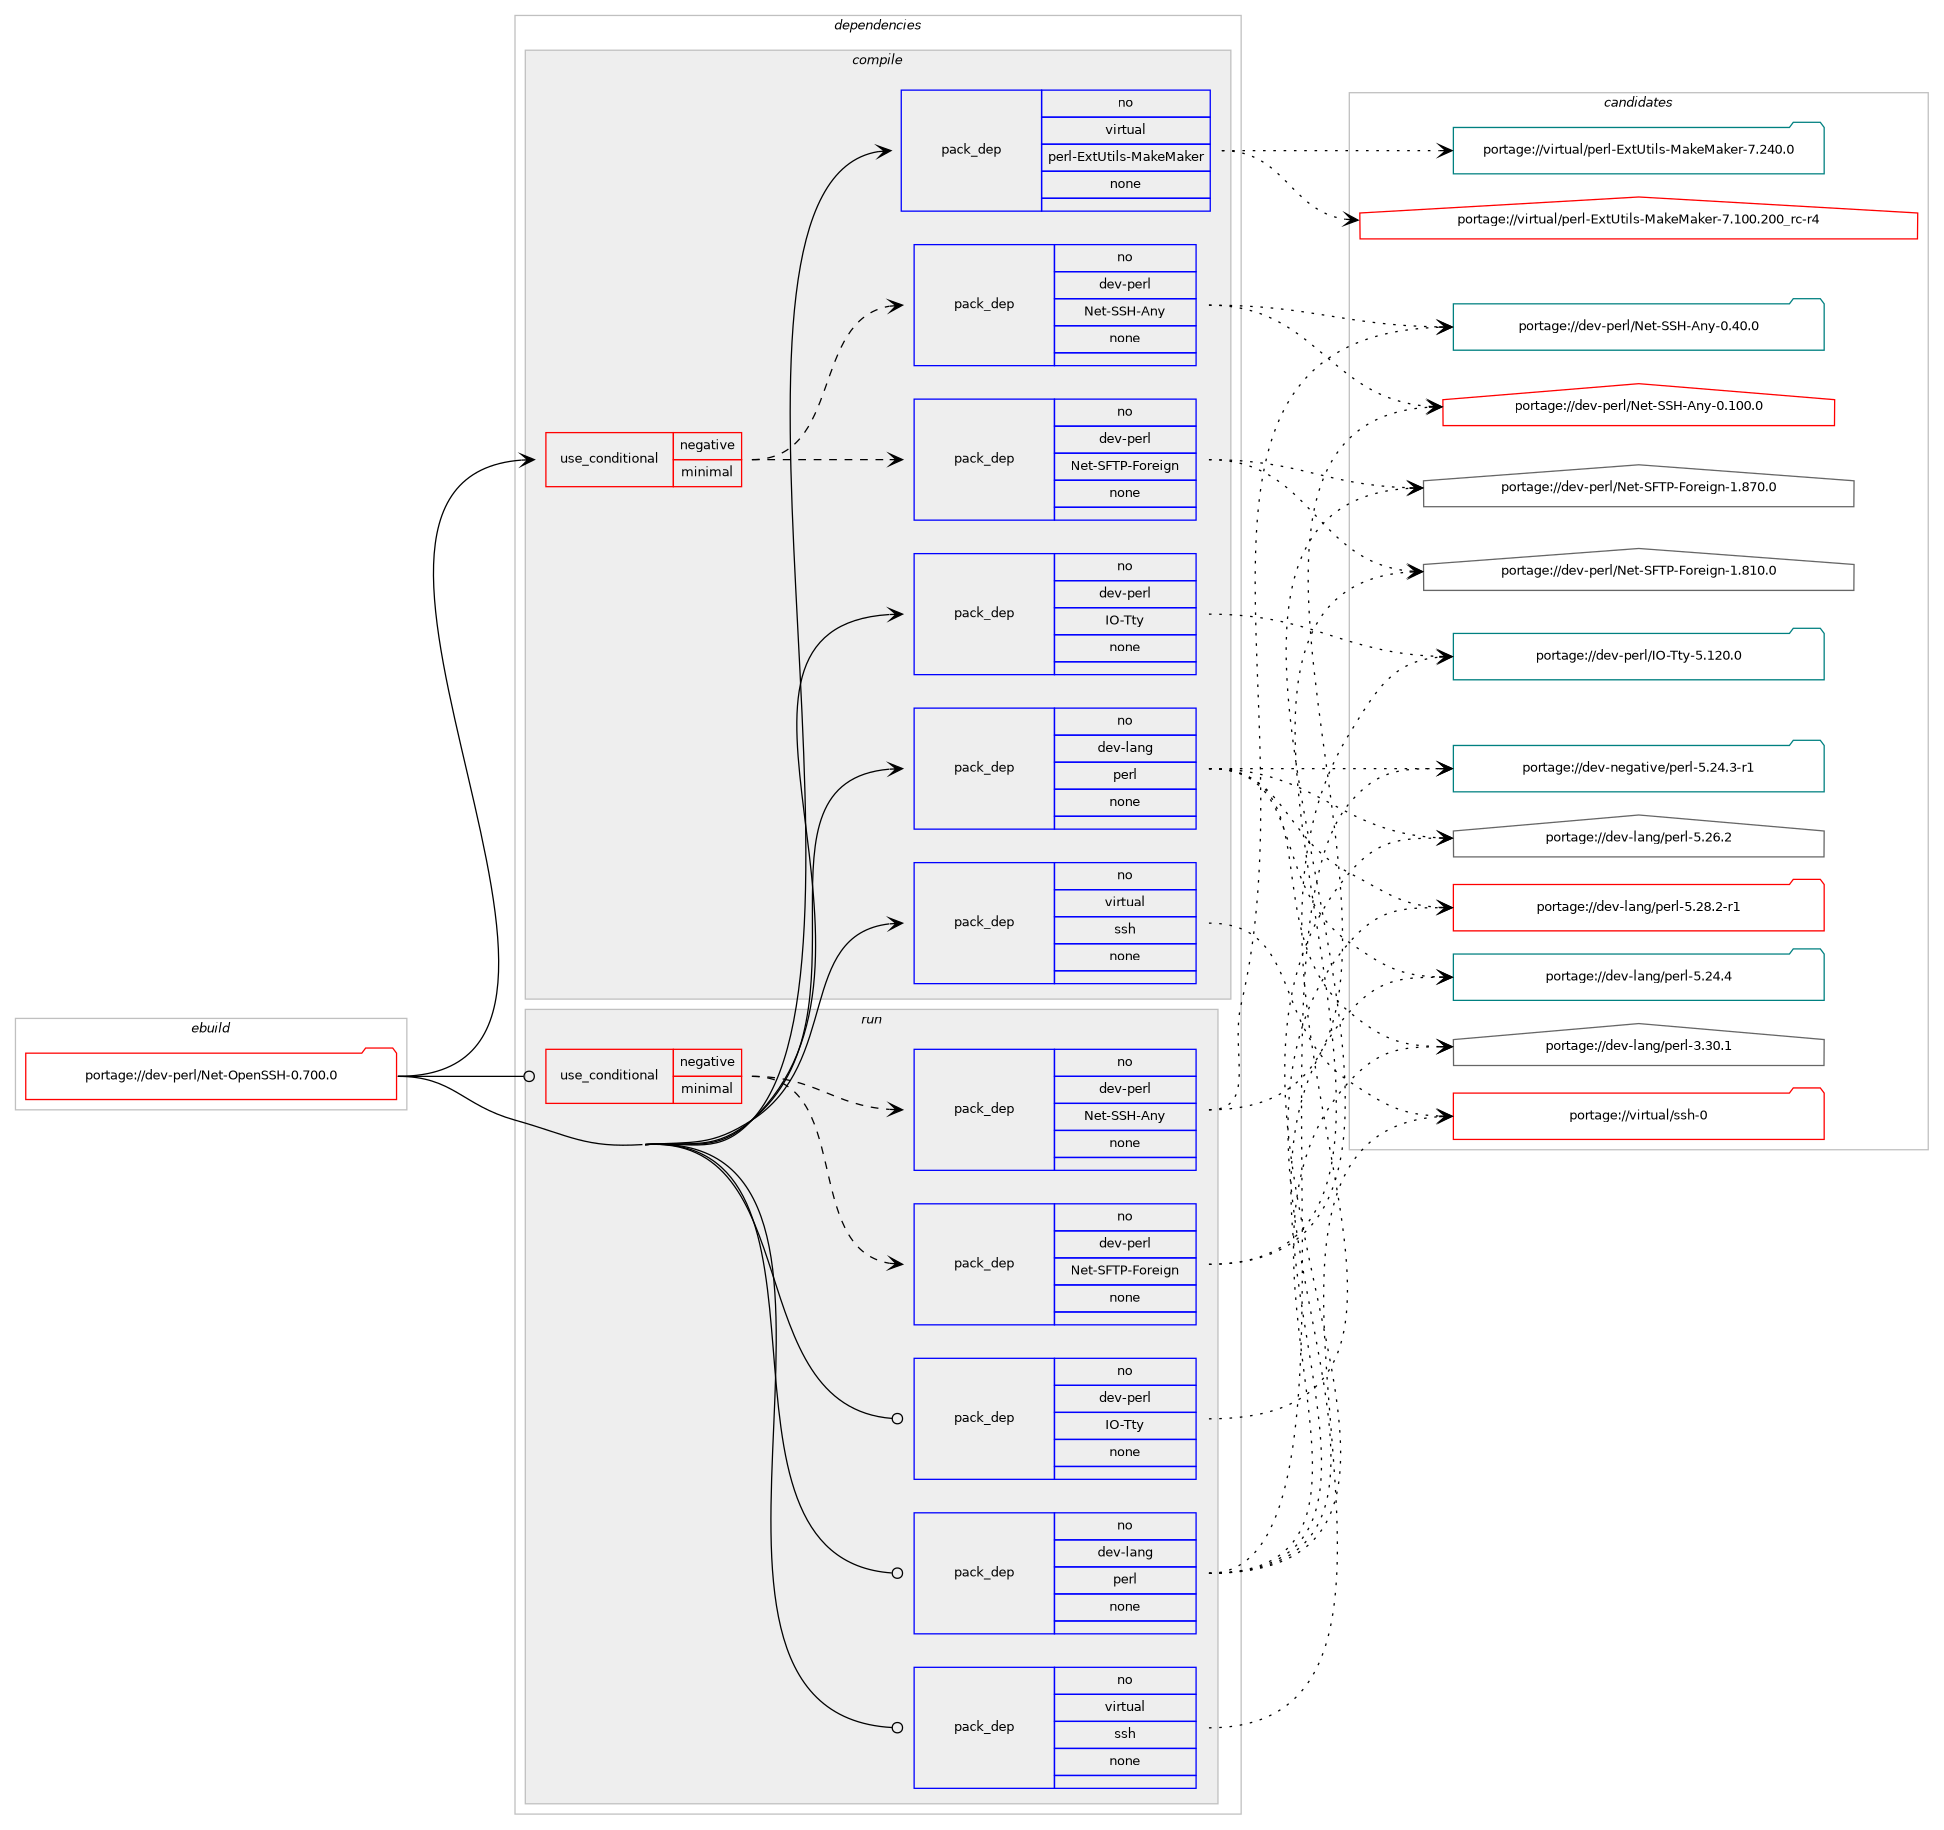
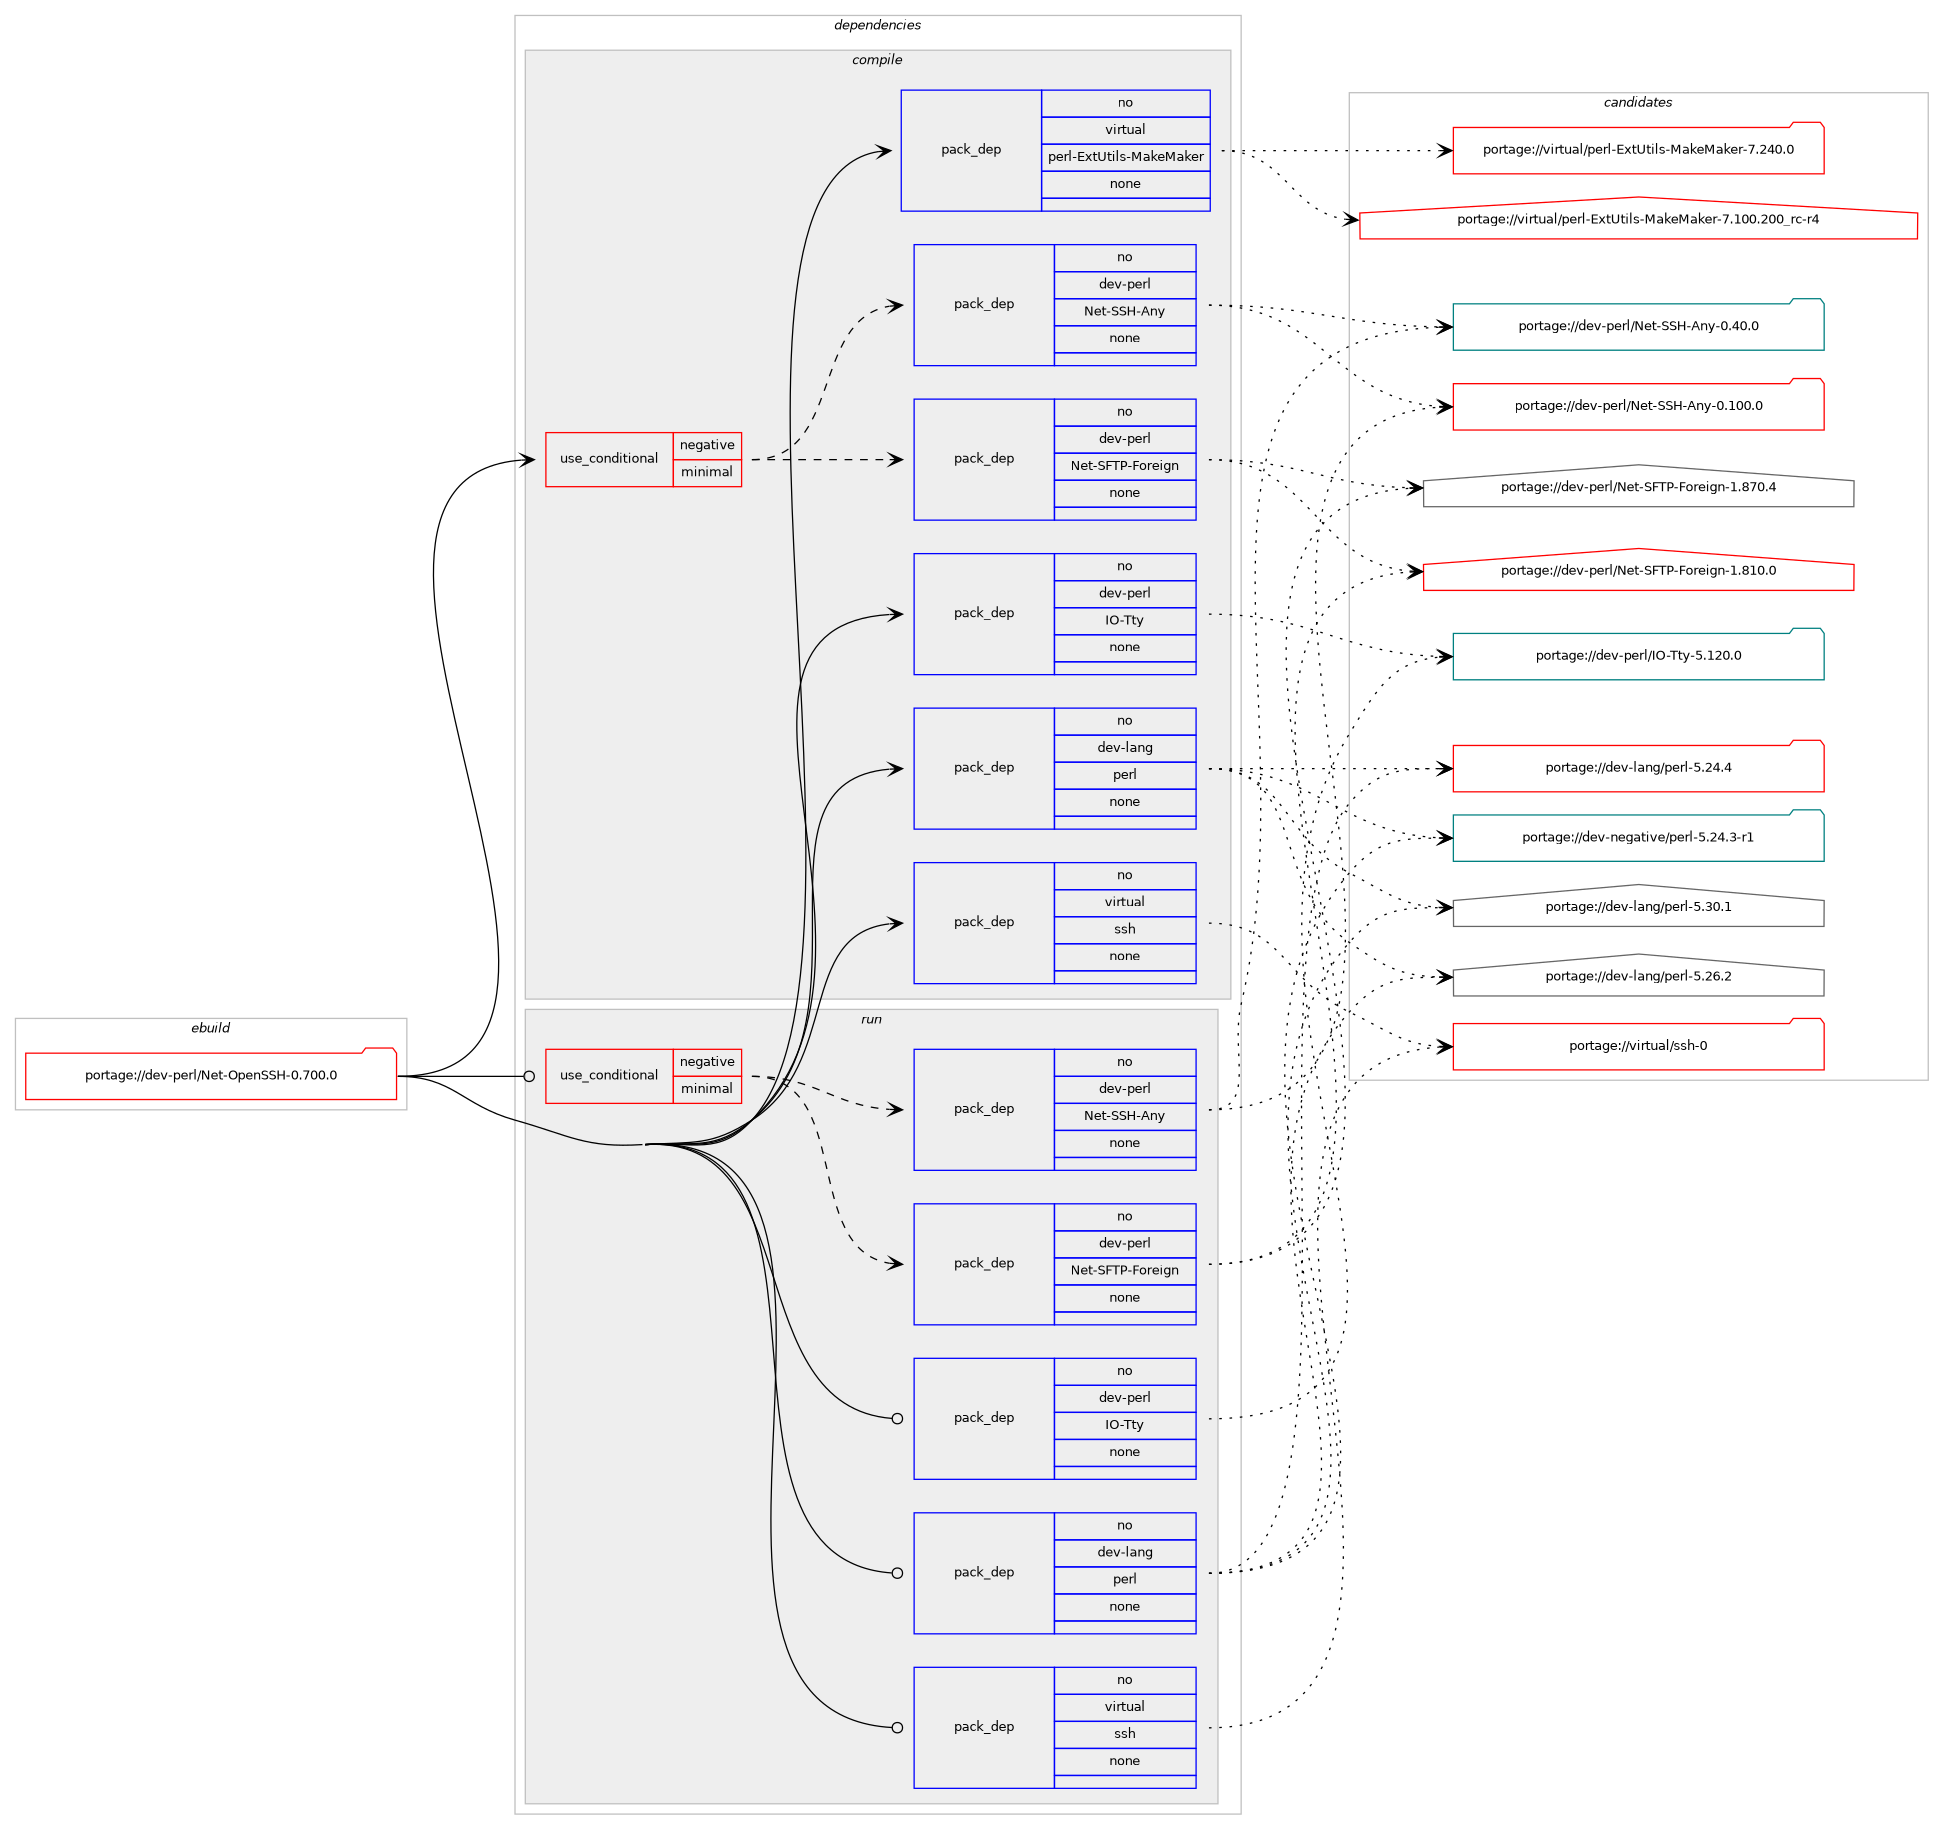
(1639, 151) -> (1639, 151)
(1639, 407) -> (1639, 407)
(1639, 488) -> (1639, 488)
(1639, 572) -> (1639, 572)
(1639, 908) -> none
(1639, 977) -> (1639, 769)
(1639, 1047) -> (1639, 908)
